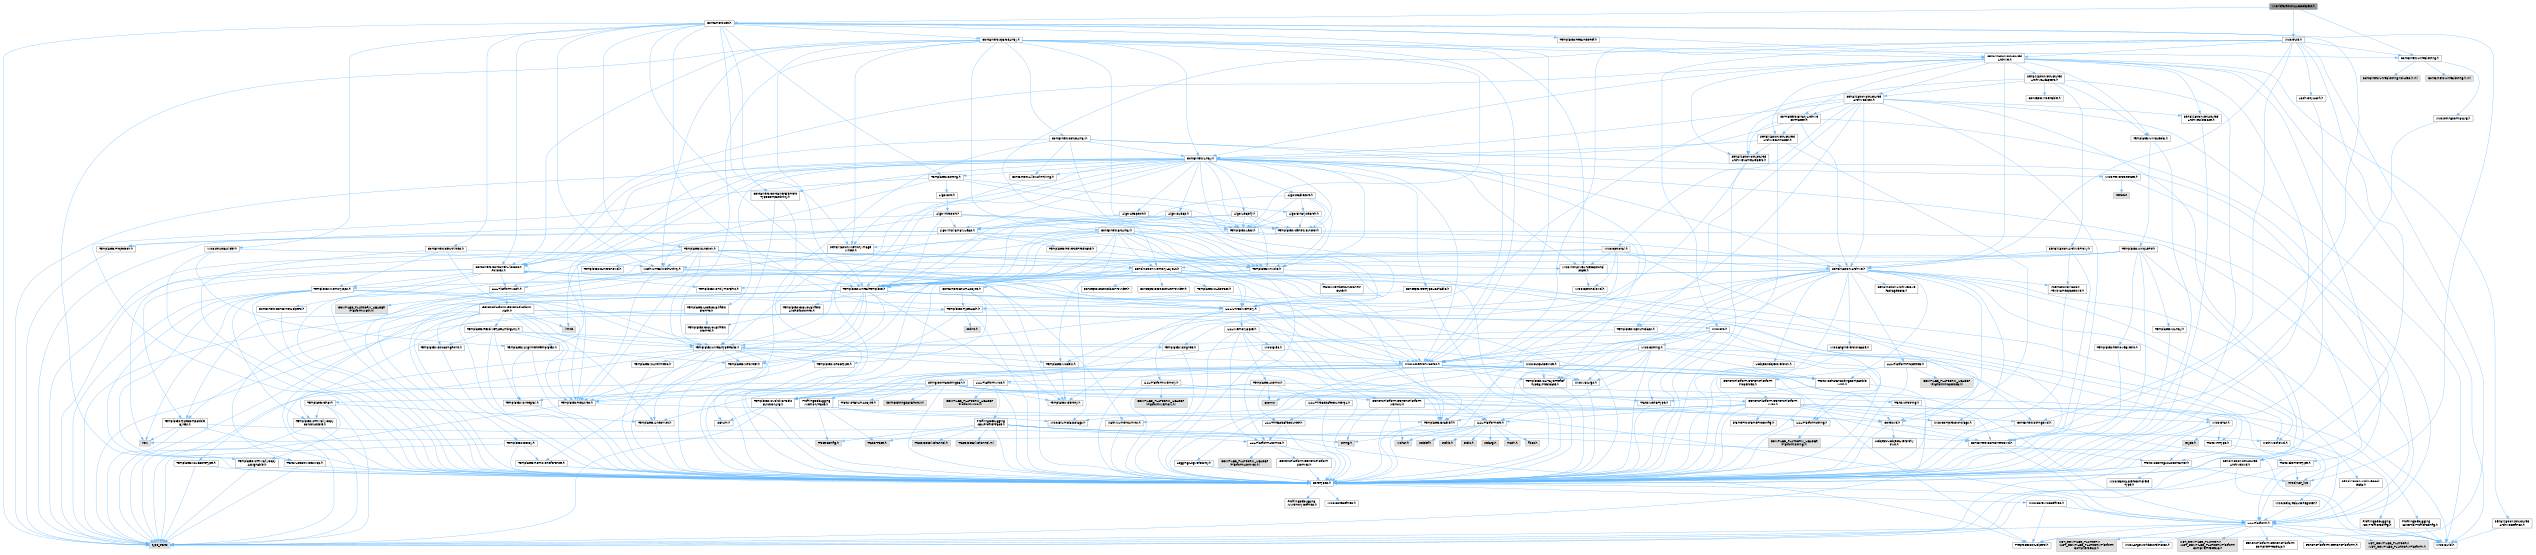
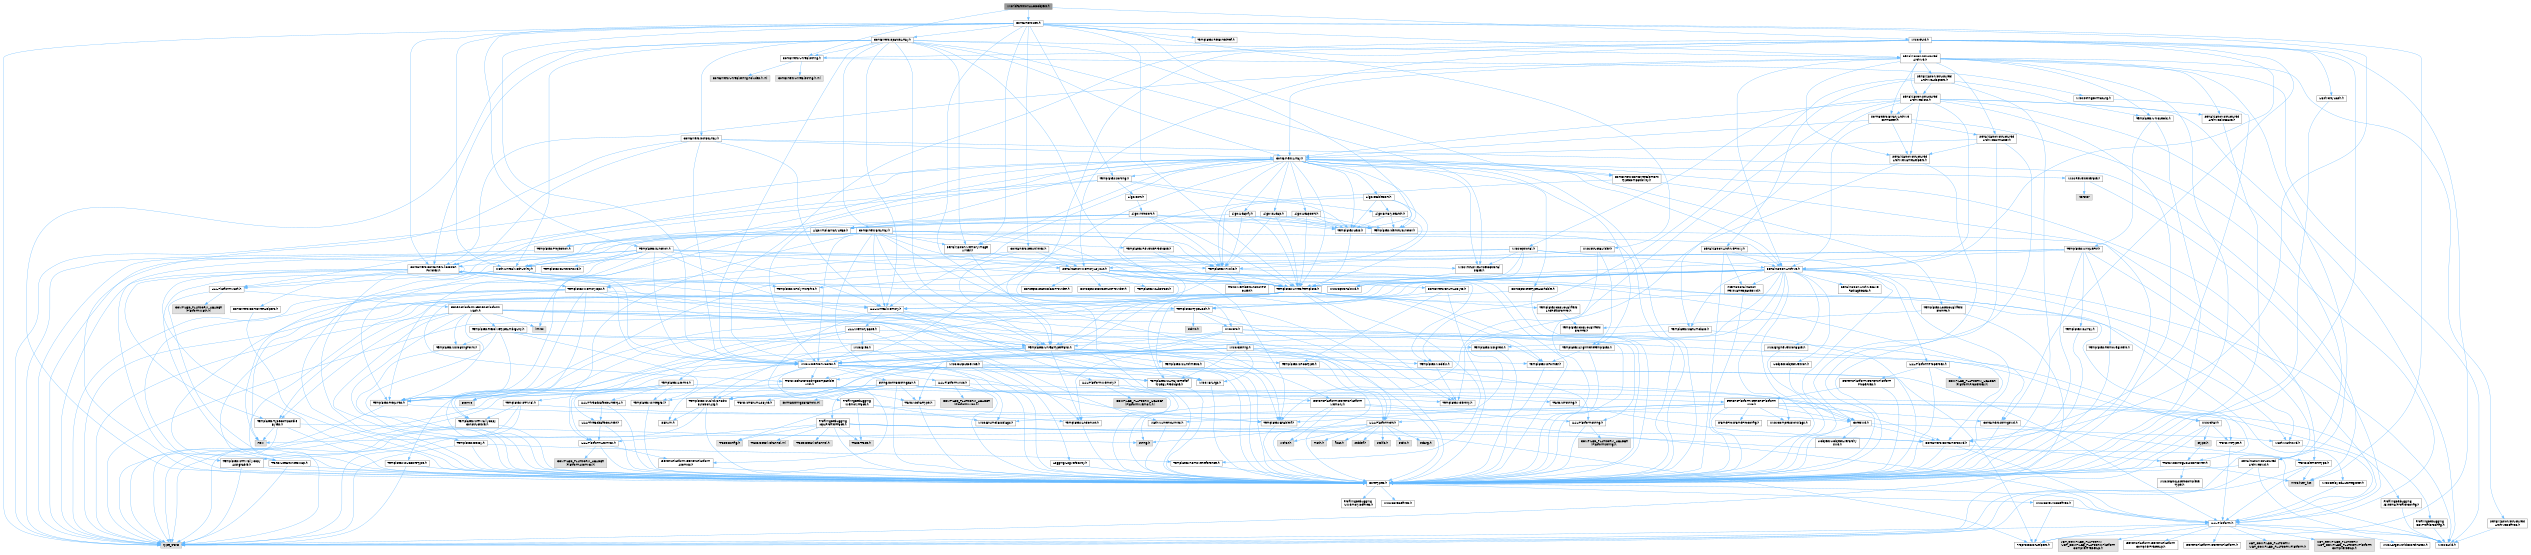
(2045, 99) -> none
(1033, 177) -> none
(1122, 392) -> (886, 433)
(320, 403) -> (521, 403)
(2361, 483) -> none
